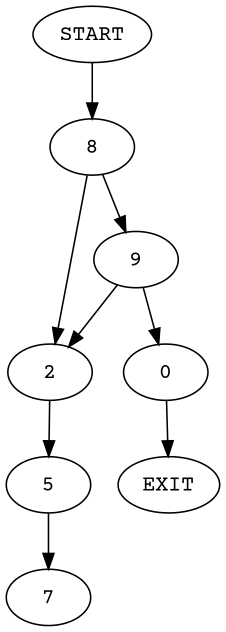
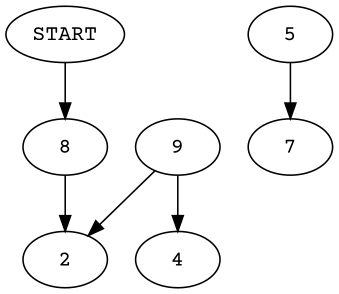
(111, 196) -> none
(166, 372) -> (178, 260)
(49, 421) -> none
(169, 485) -> none
